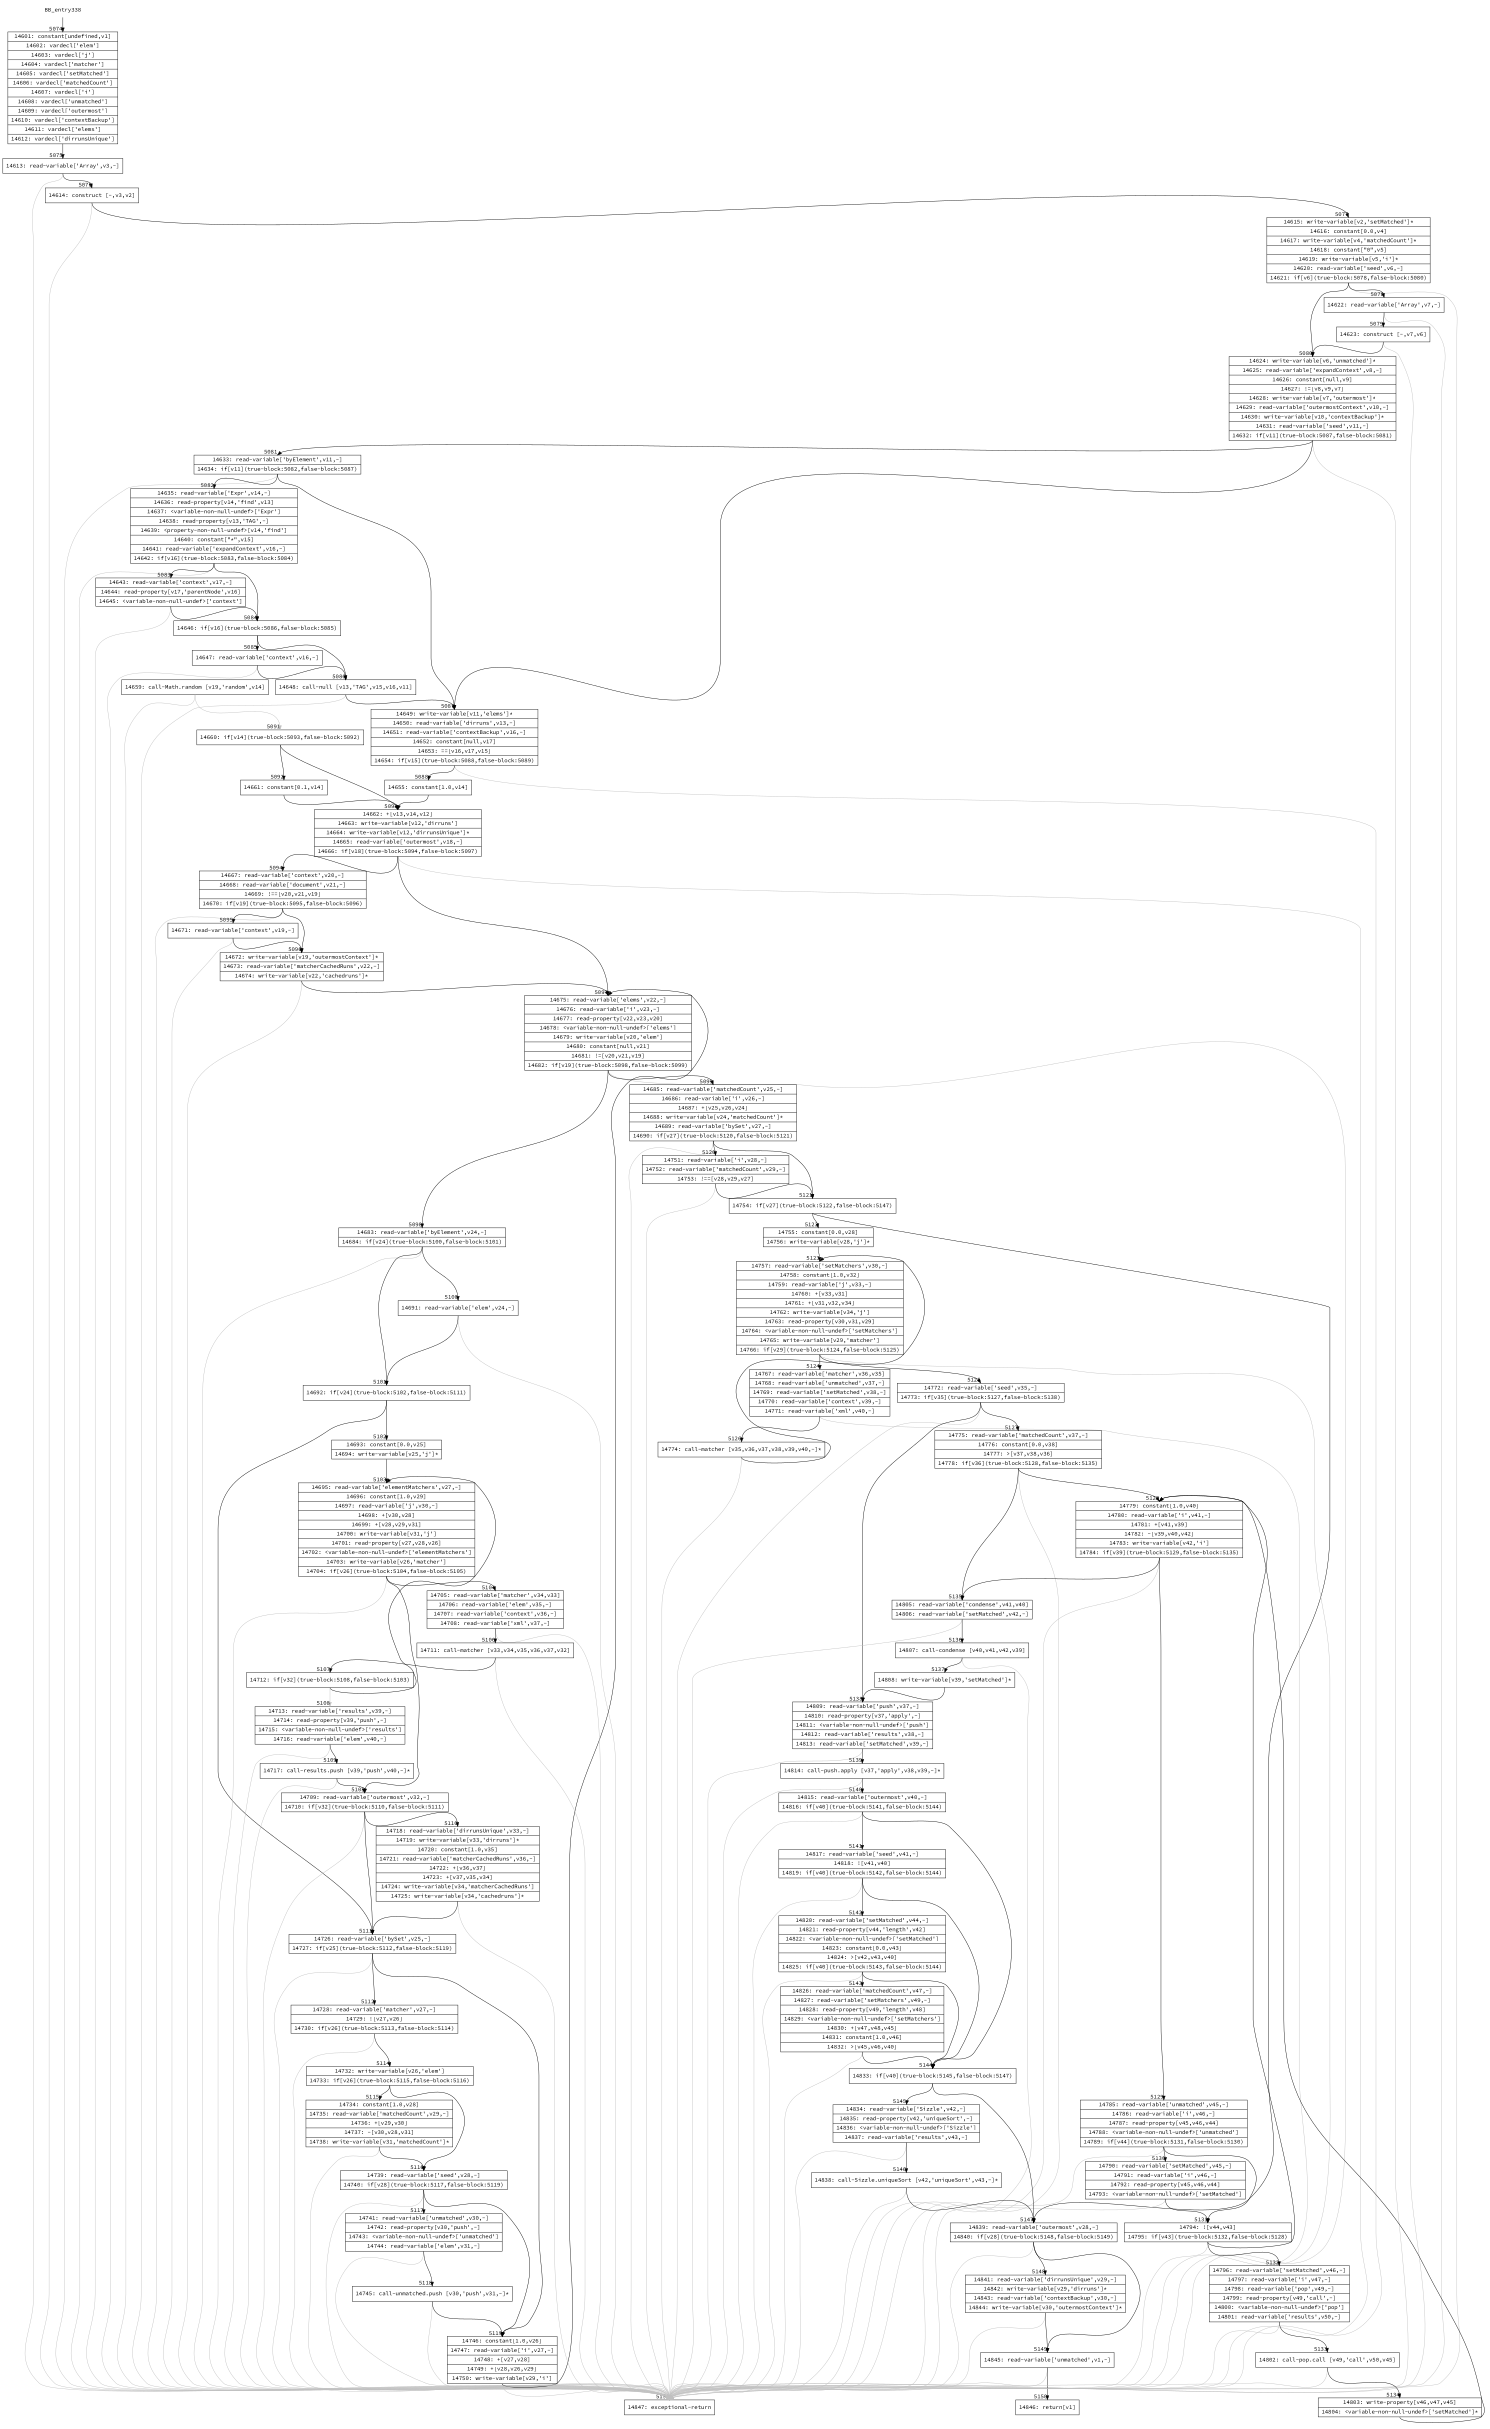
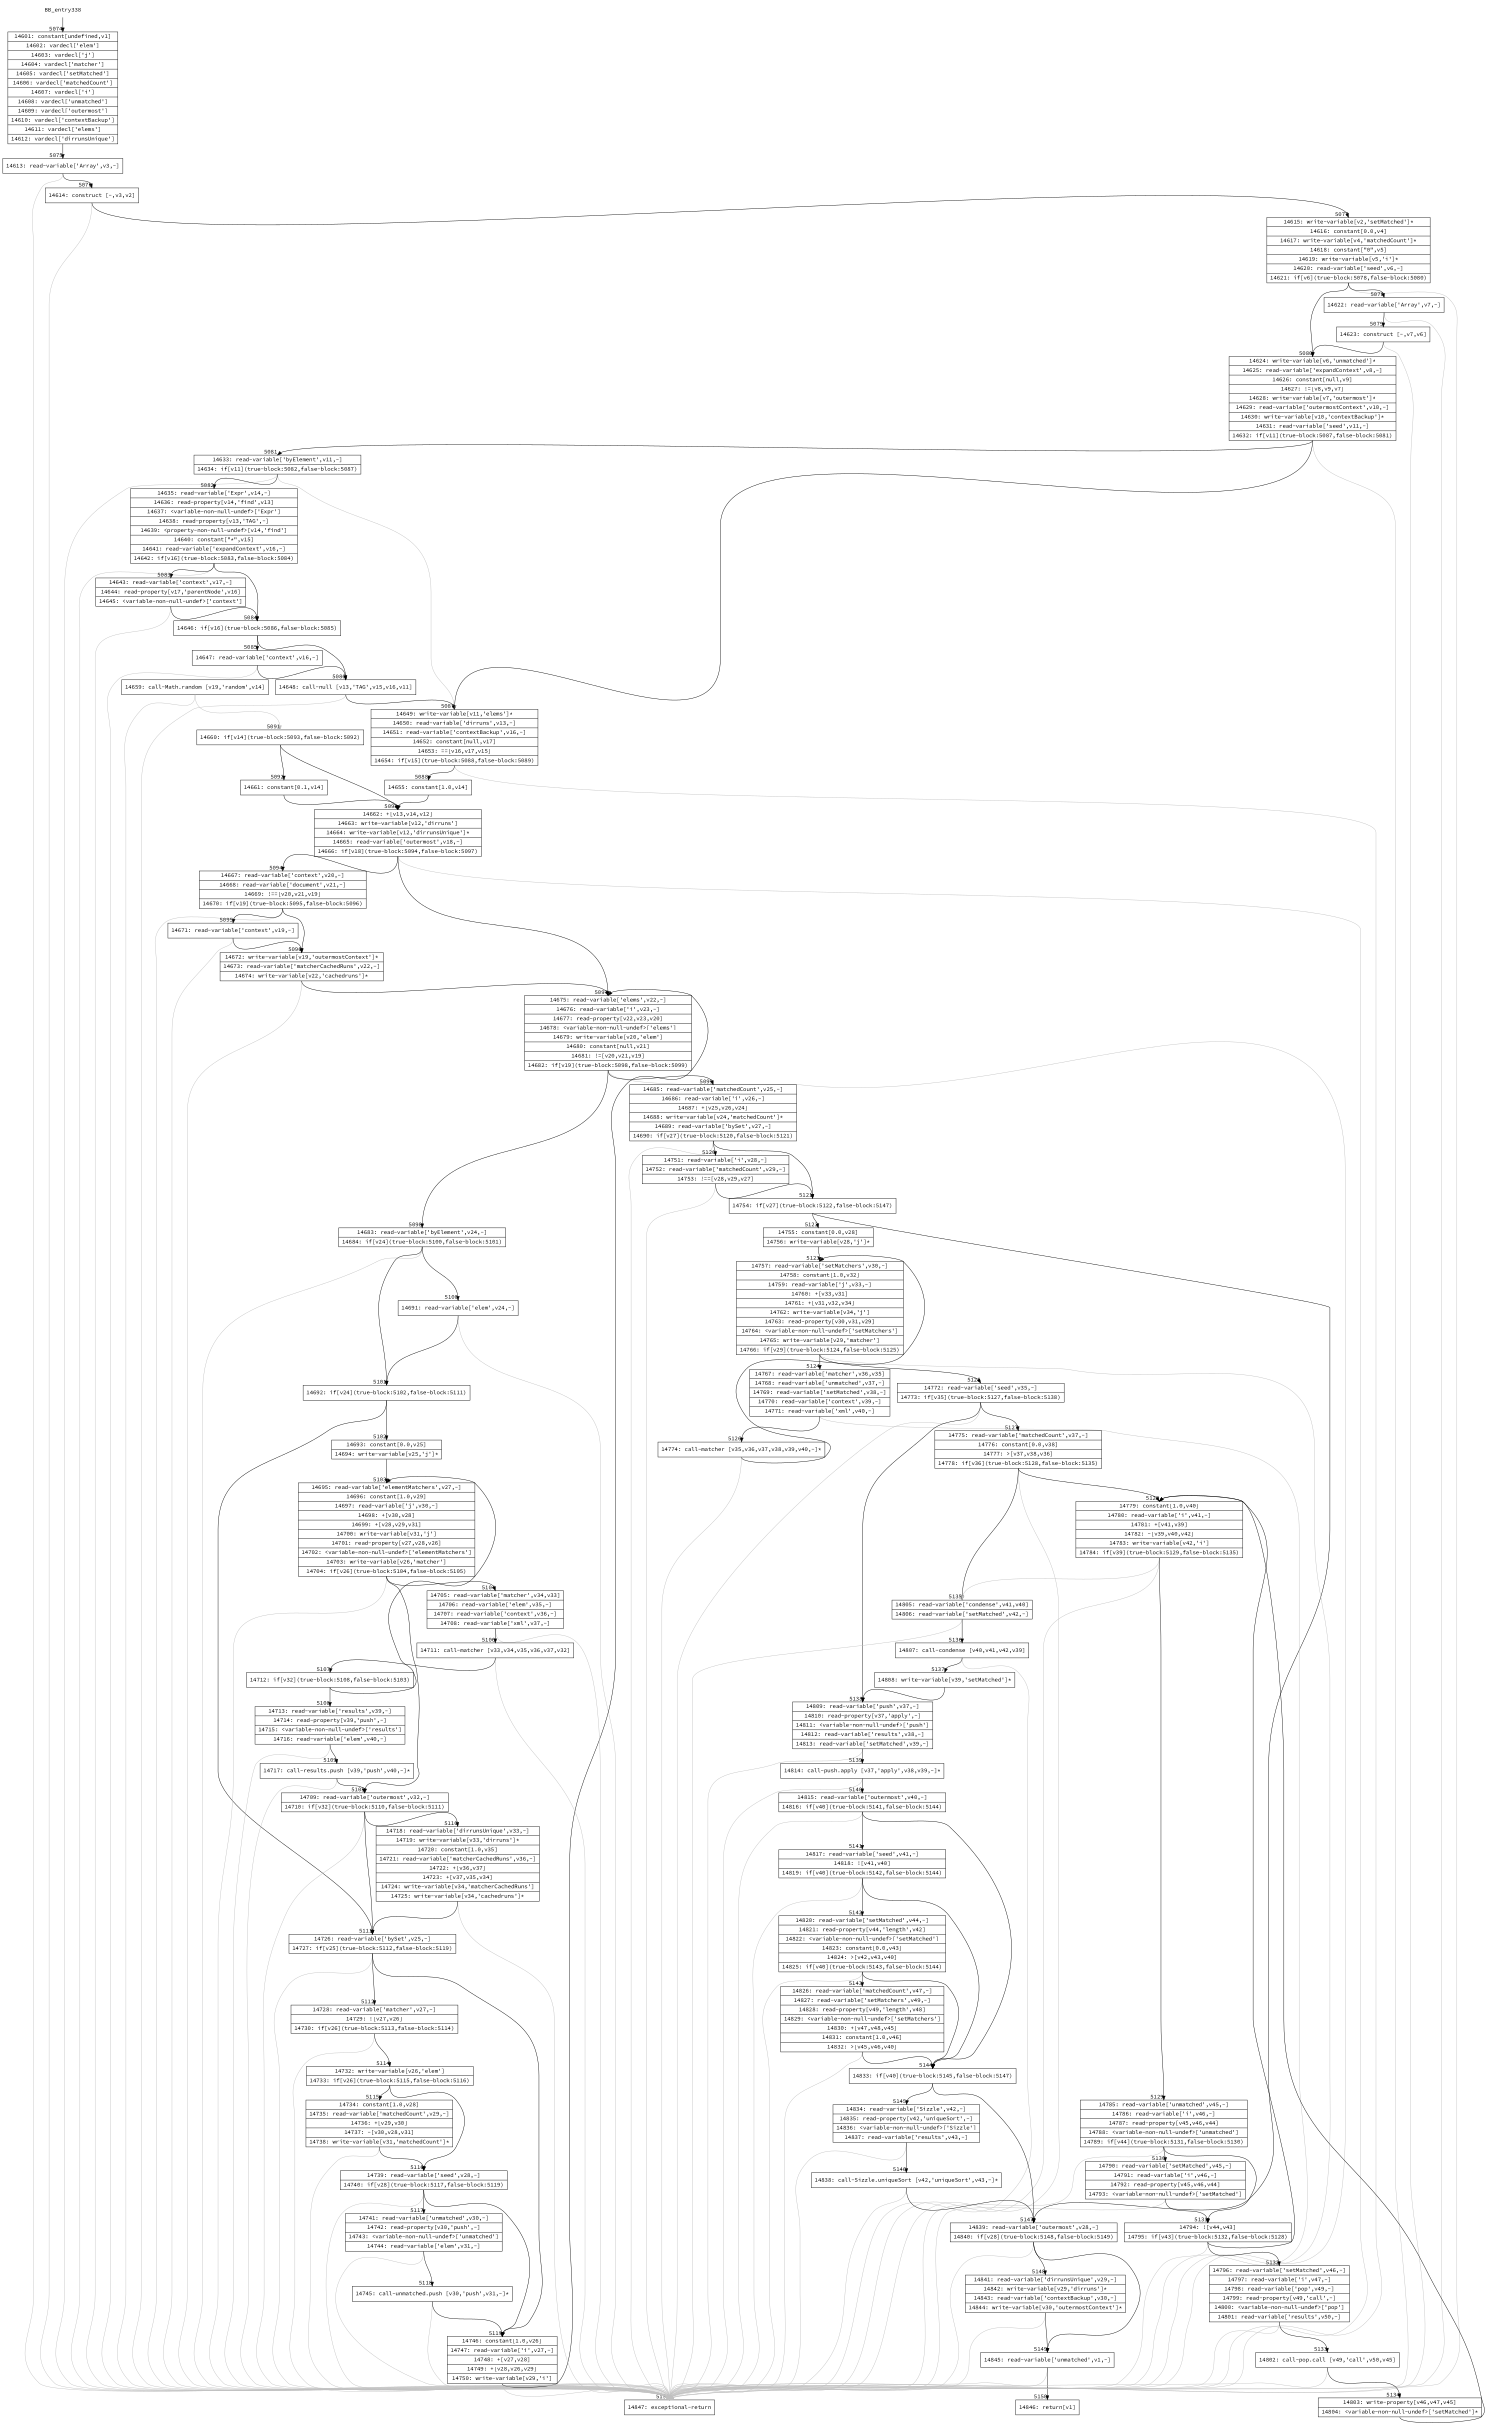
(419, 550) -> (419, 550)
(1063, 1579) -> (1063, 1579)
(330, 1695) -> (330, 1695)
